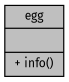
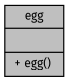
(34, 64) -> (33, 64)
